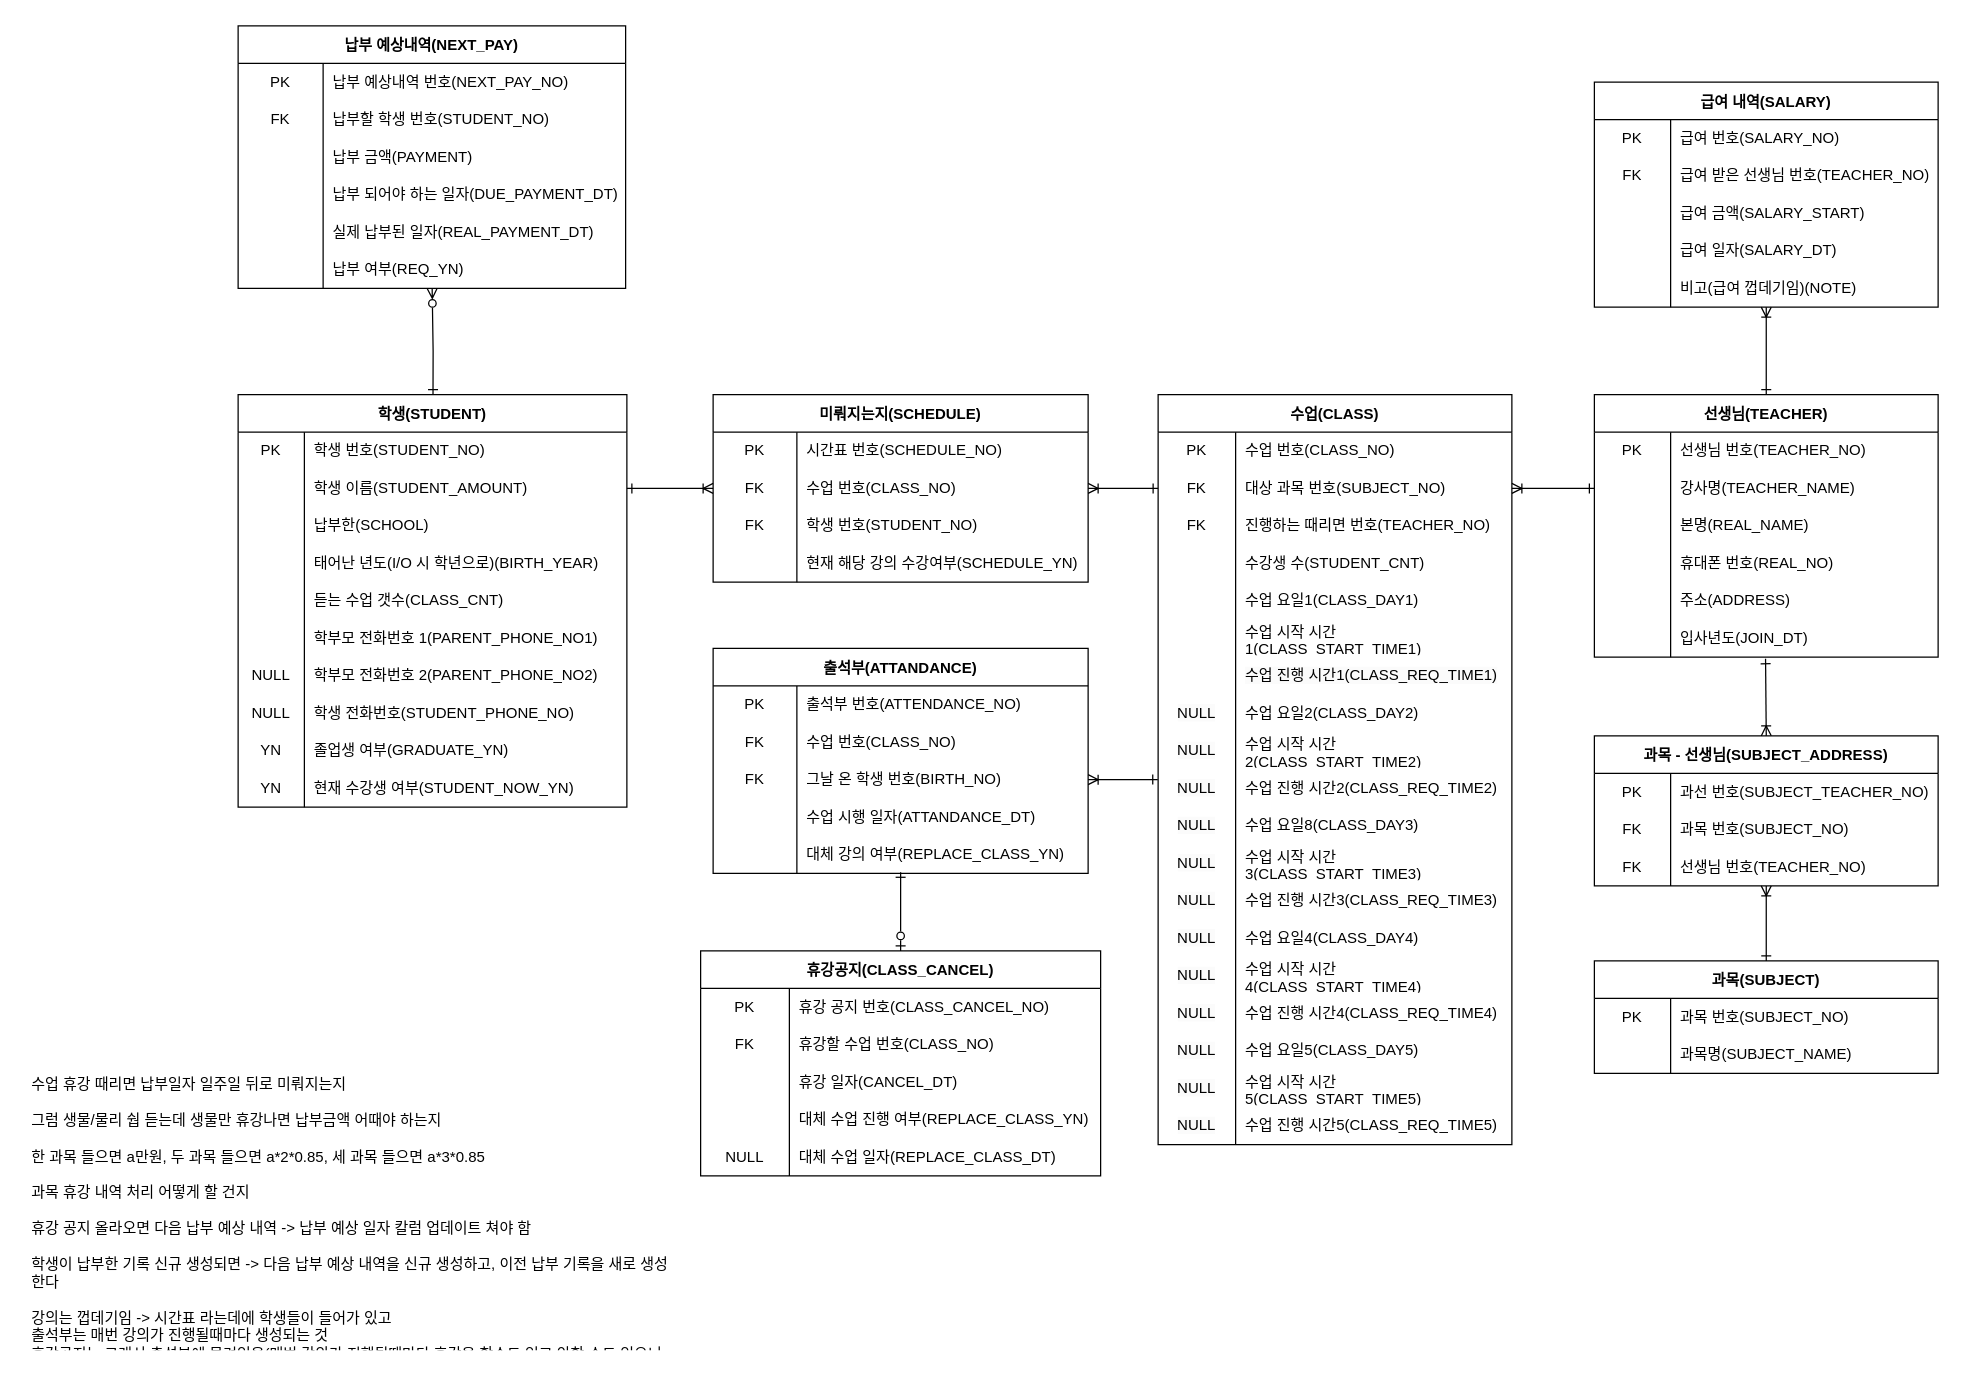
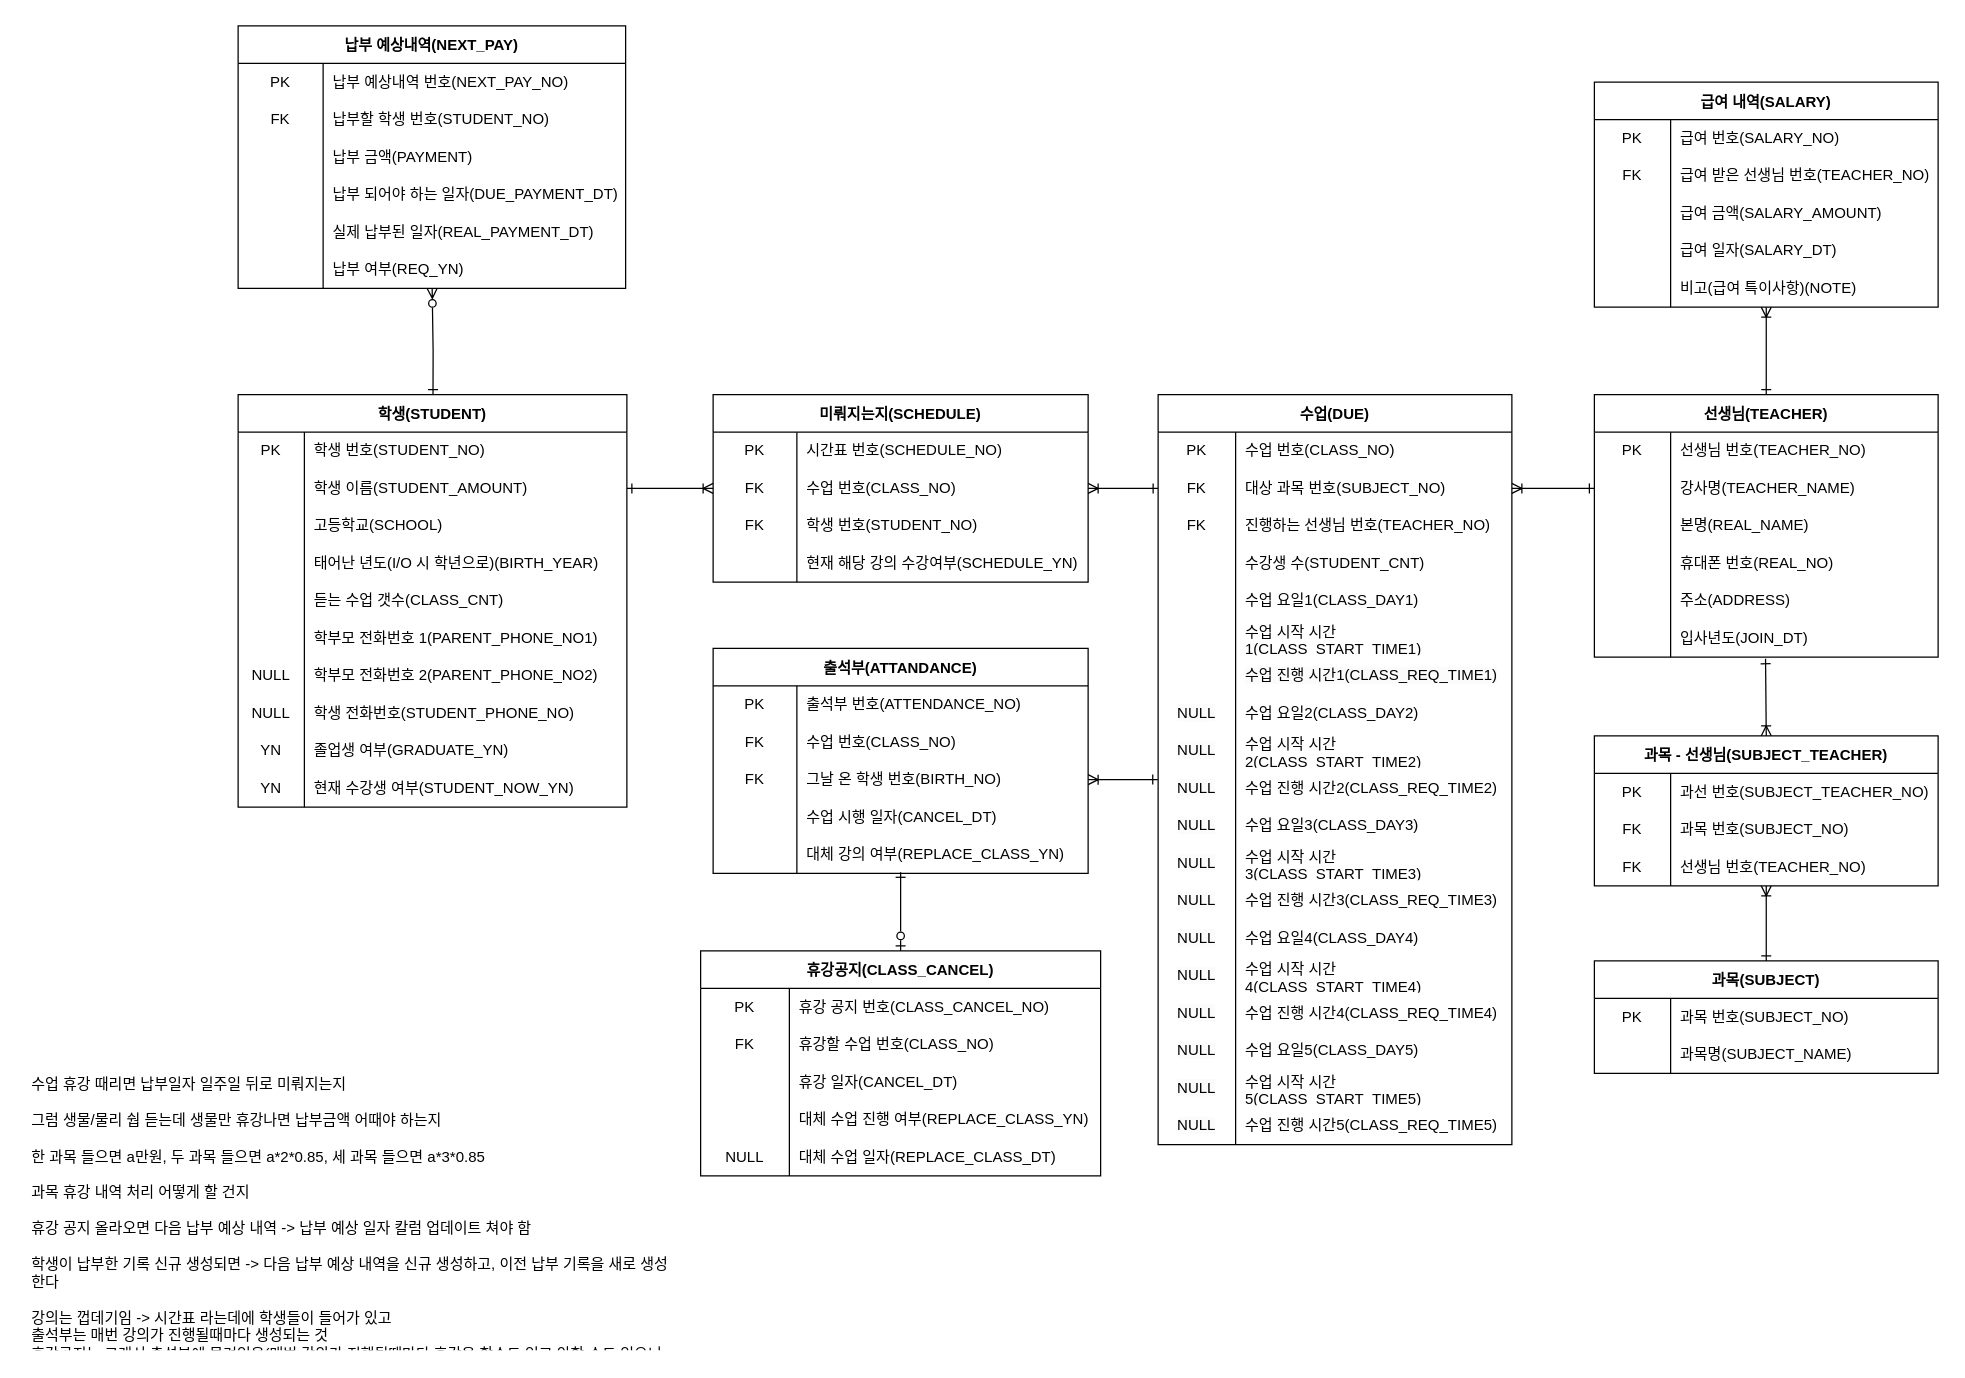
(1772, 213) -> (1776, 213)
(1776, 288) -> (1776, 288)
(1334, 414) -> (1334, 414)
(370, 526) -> (378, 526)
(1368, 526) -> (1368, 526)
(1766, 755) -> (1766, 755)
(919, 817) -> (903, 817)
(1332, 826) -> (1332, 826)
